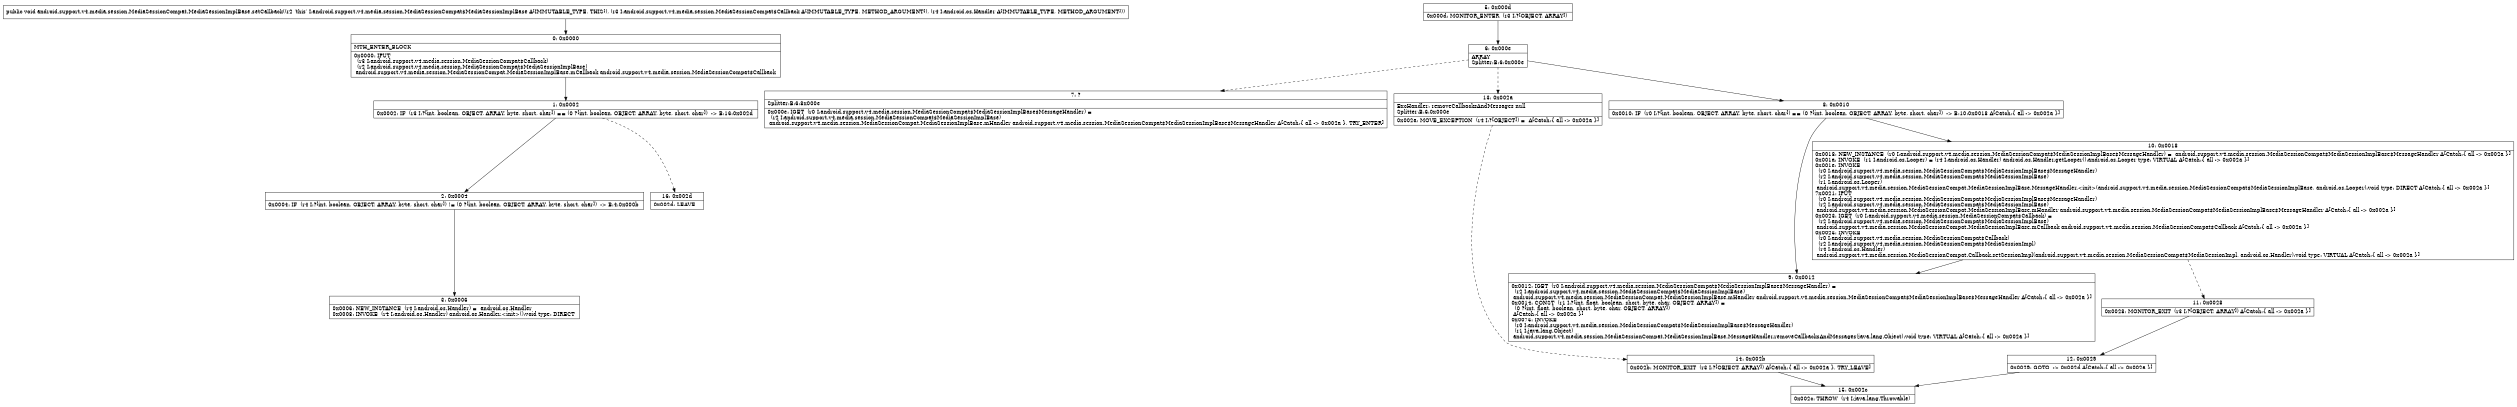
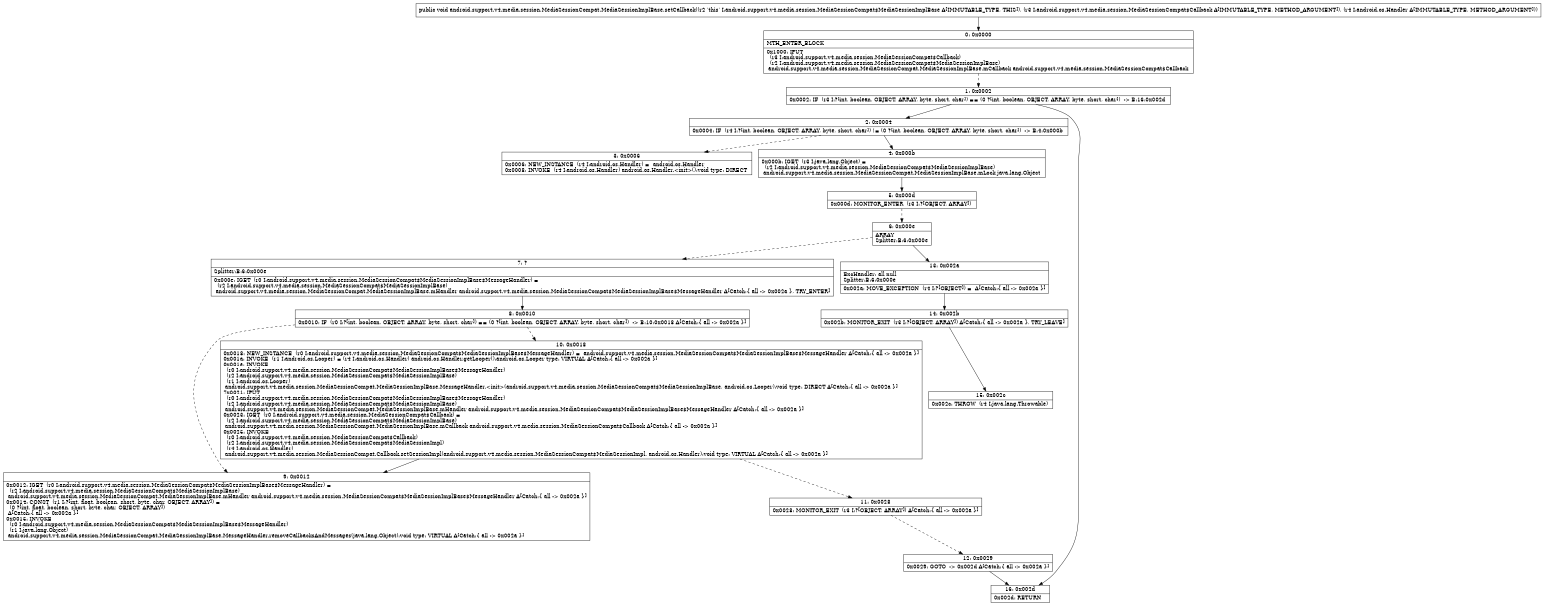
(1498, 31) -> (902, 214)
(374, 56) -> (787, 52)
(1498, 79) -> (920, 252)
(1654, 81) -> (522, 301)
(566, 87) -> (978, 78)
(794, 104) -> (240, 272)
(1461, 106) -> (870, 275)
(1907, 129) -> (531, 332)
(648, 143) -> (1079, 336)
none -> (902, 163)
(1797, 190) -> (200, 366)
(677, 205) -> (1020, 598)
(454, 251) -> (765, 143)
(1480, 295) -> (944, 300)
(1536, 320) -> (31, 519)
(2146, 335) -> (925, 534)
(1969, 379) -> (998, 577)
